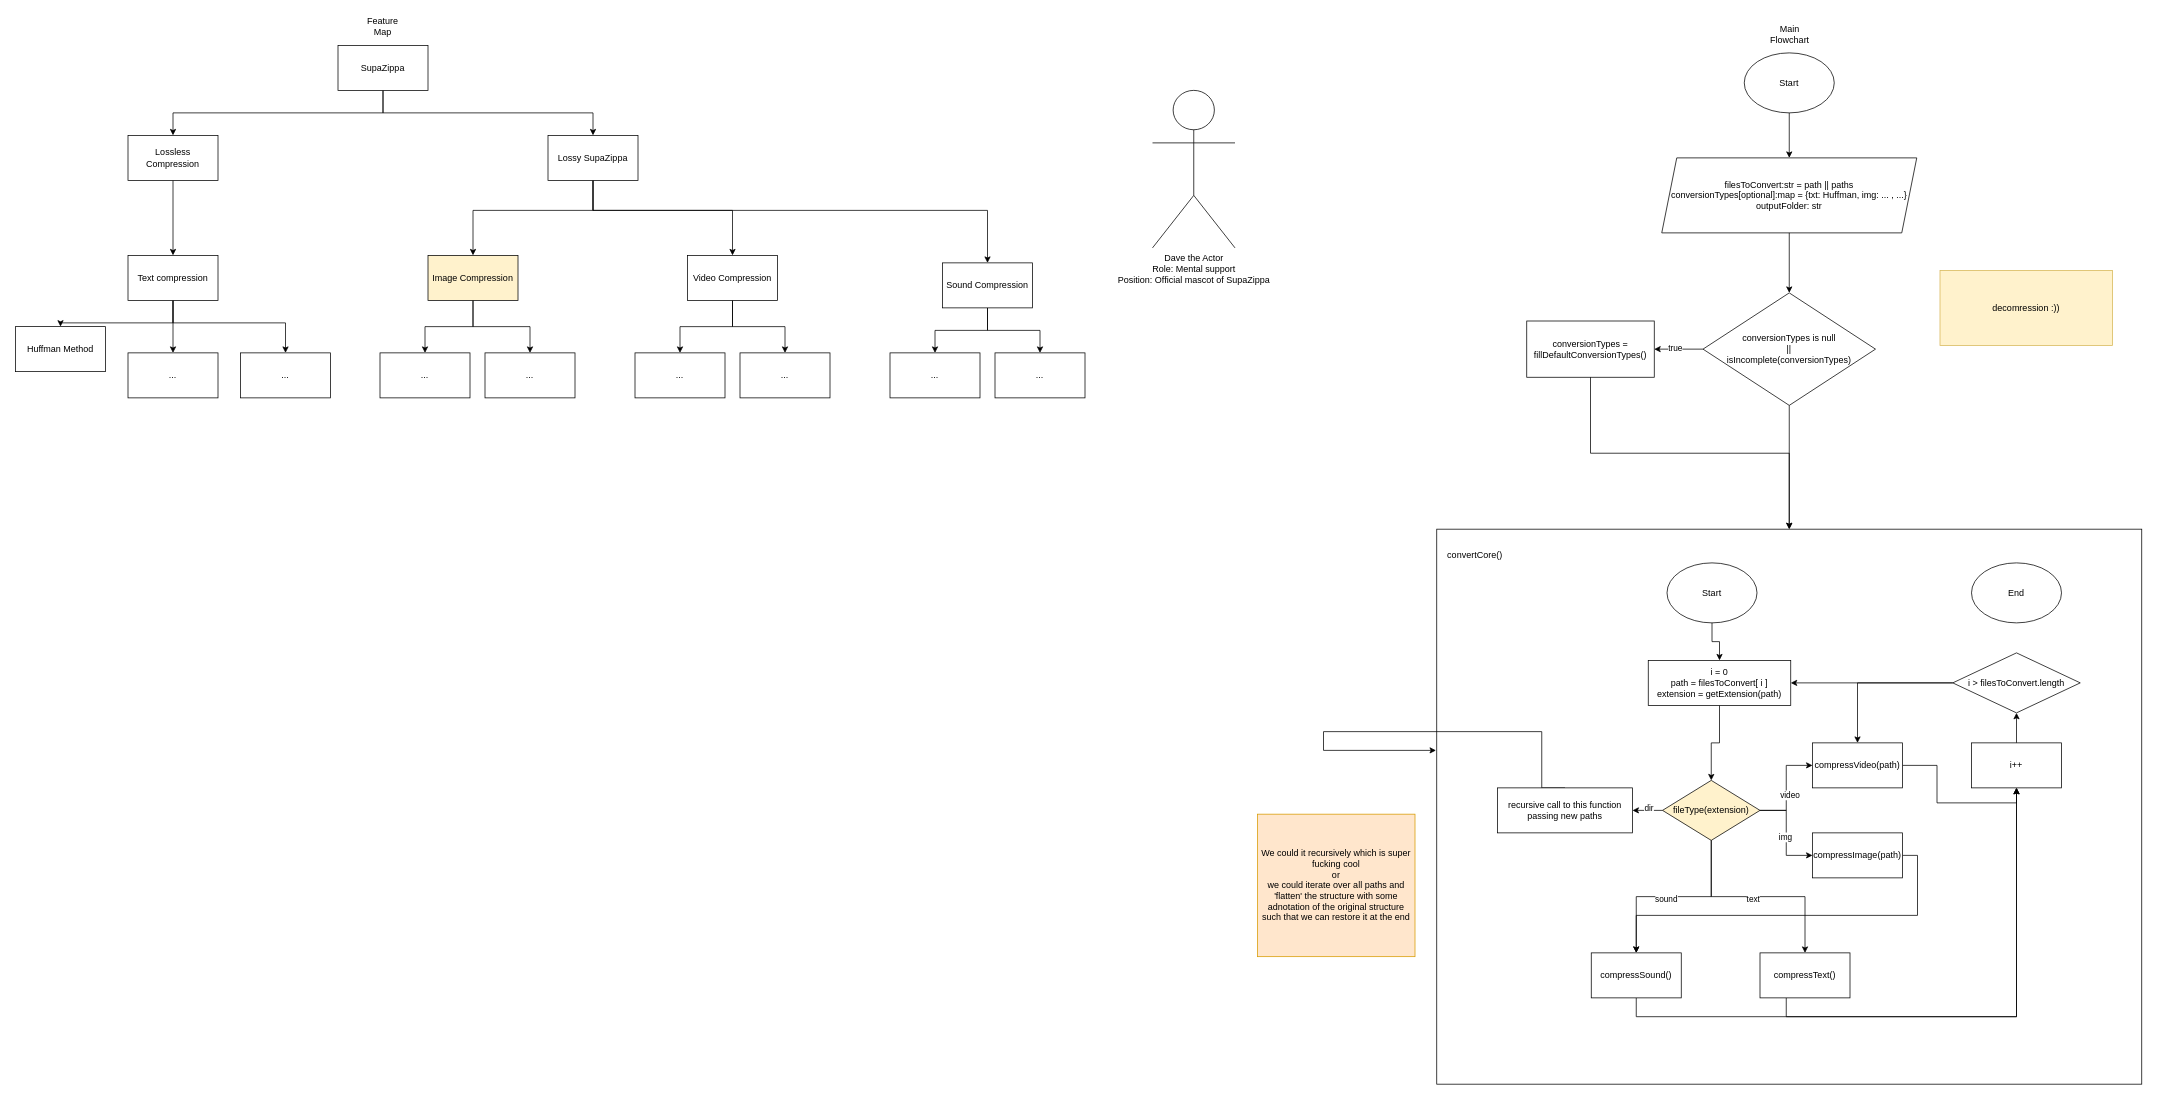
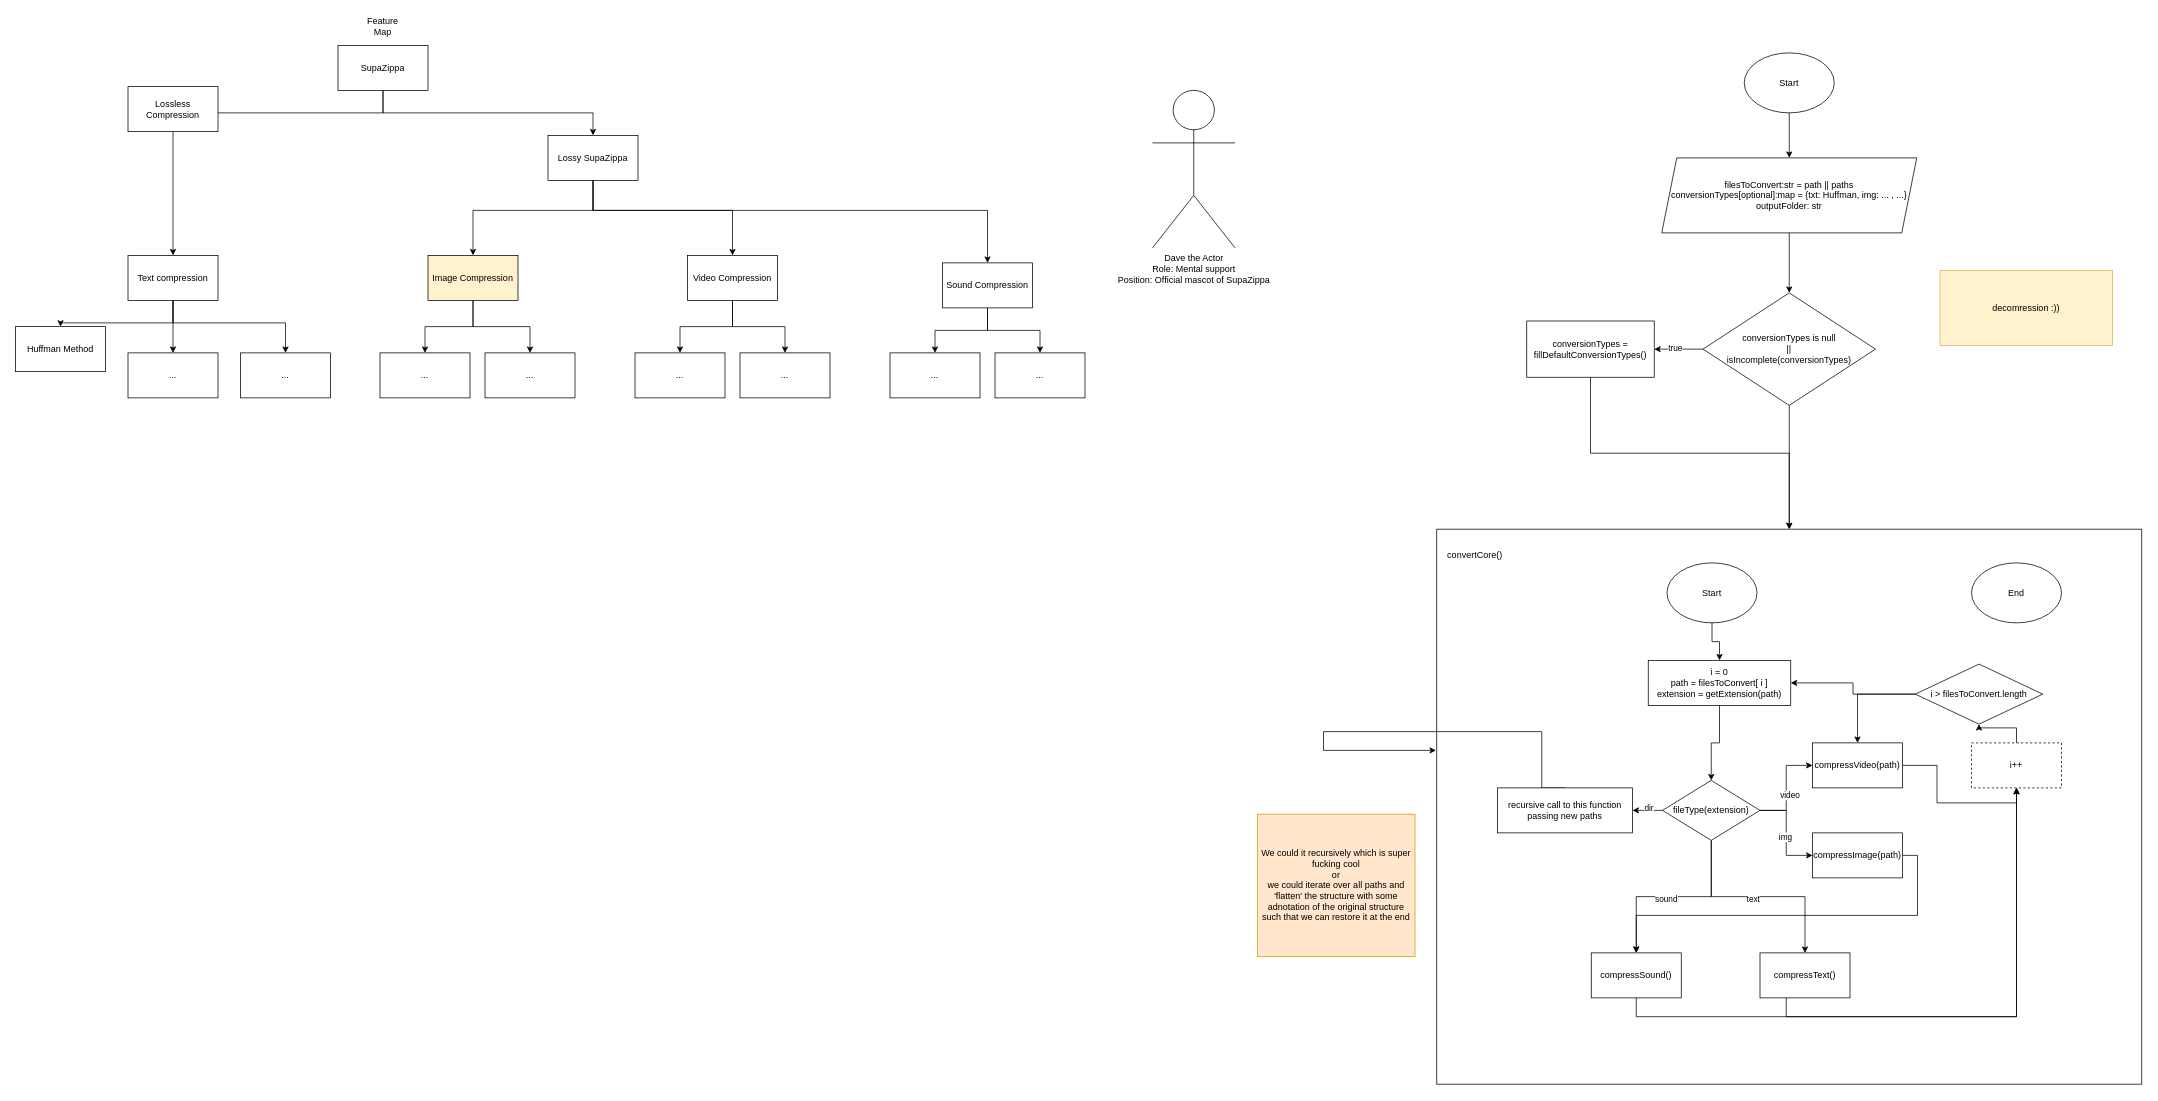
(1790, 34) -> none
(173, 158) -> (173, 109)
(2016, 683) -> (1979, 694)
(2016, 765) -> (2016, 765)
(1711, 810) -> (1711, 810)
